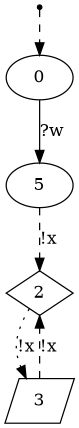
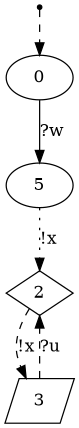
(40, 233) -> (40, 233)
(17, 337) -> (17, 337)
(49, 347) -> (50, 347)
